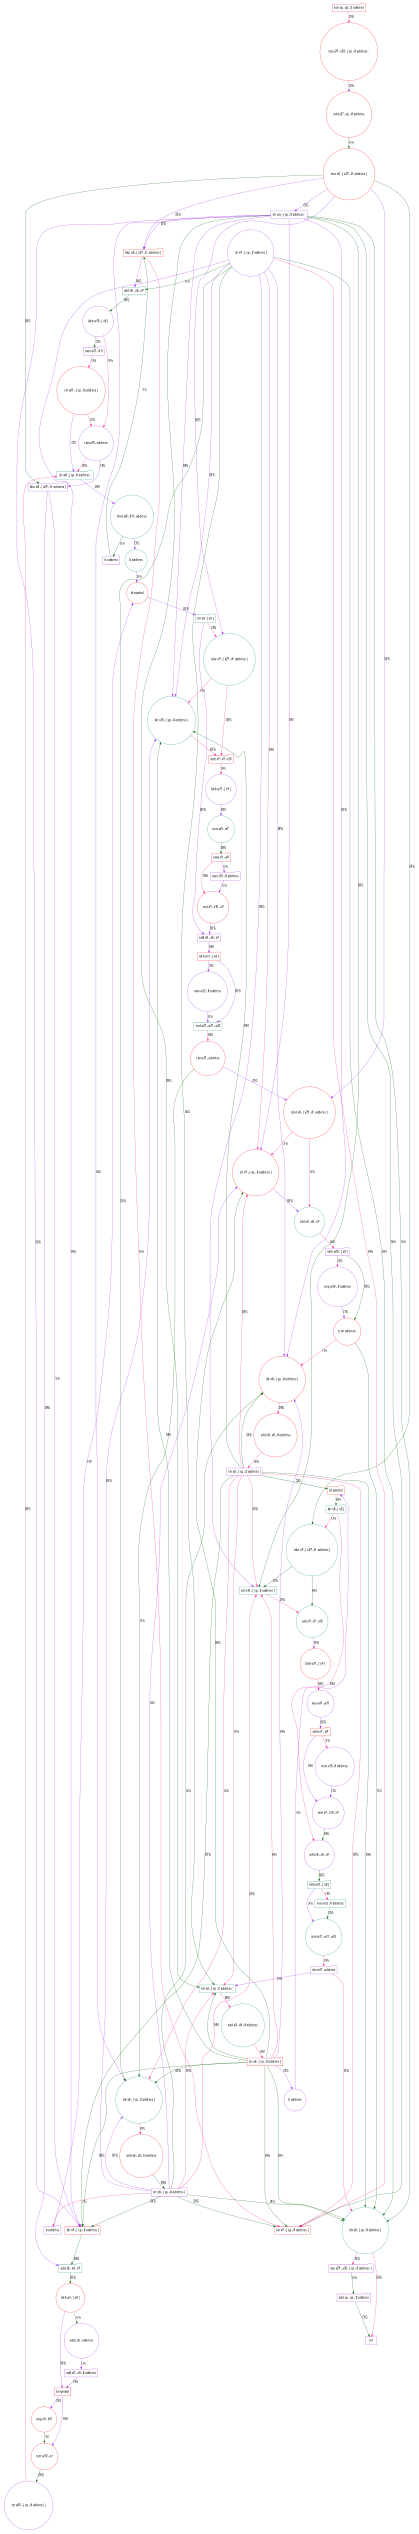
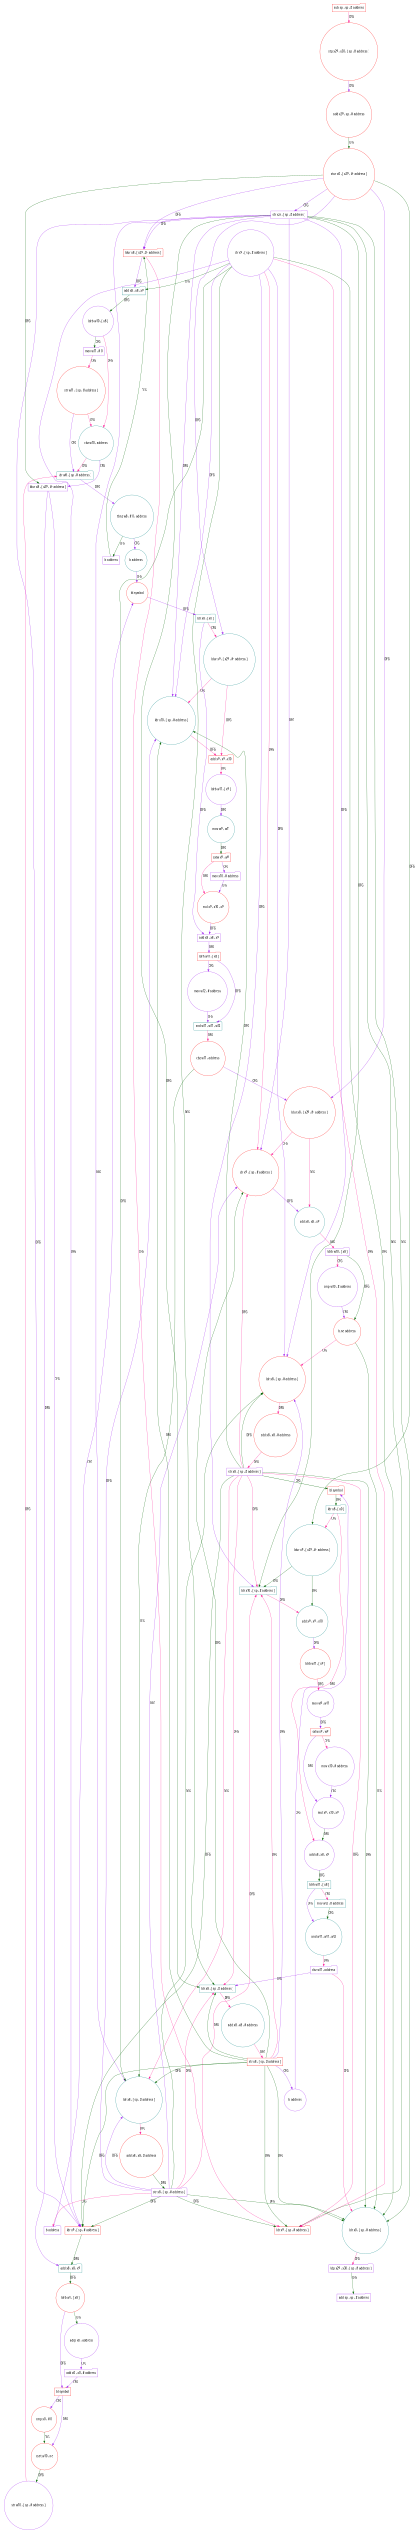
(349, 115) -> (349, 115)
(96, 443) -> (96, 443)
(371, 2341) -> none
